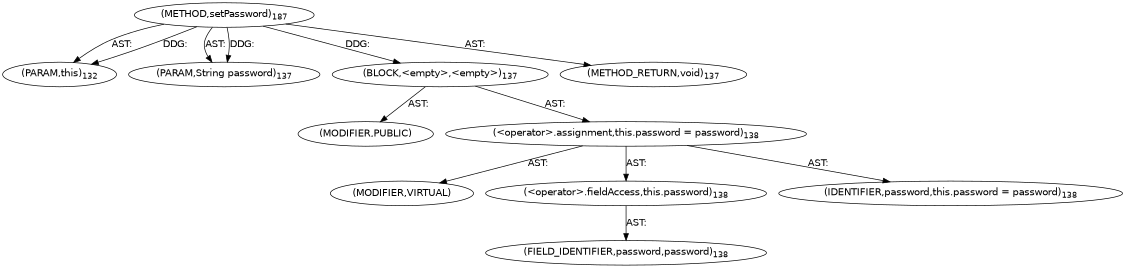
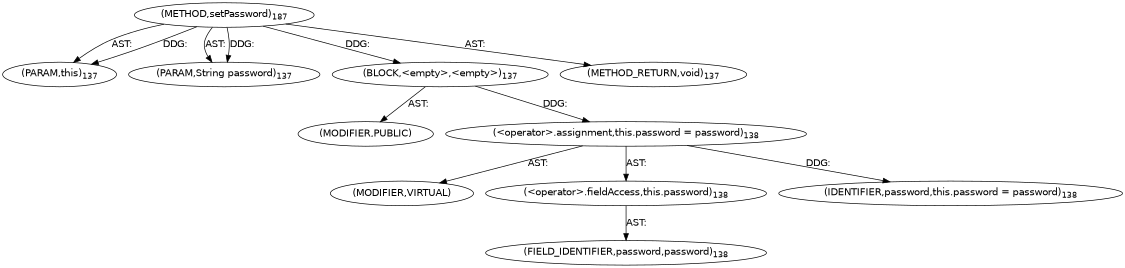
(90, 73) -> (90, 73)
(557, 104) -> (557, 104)
(820, 164) -> (820, 164)
